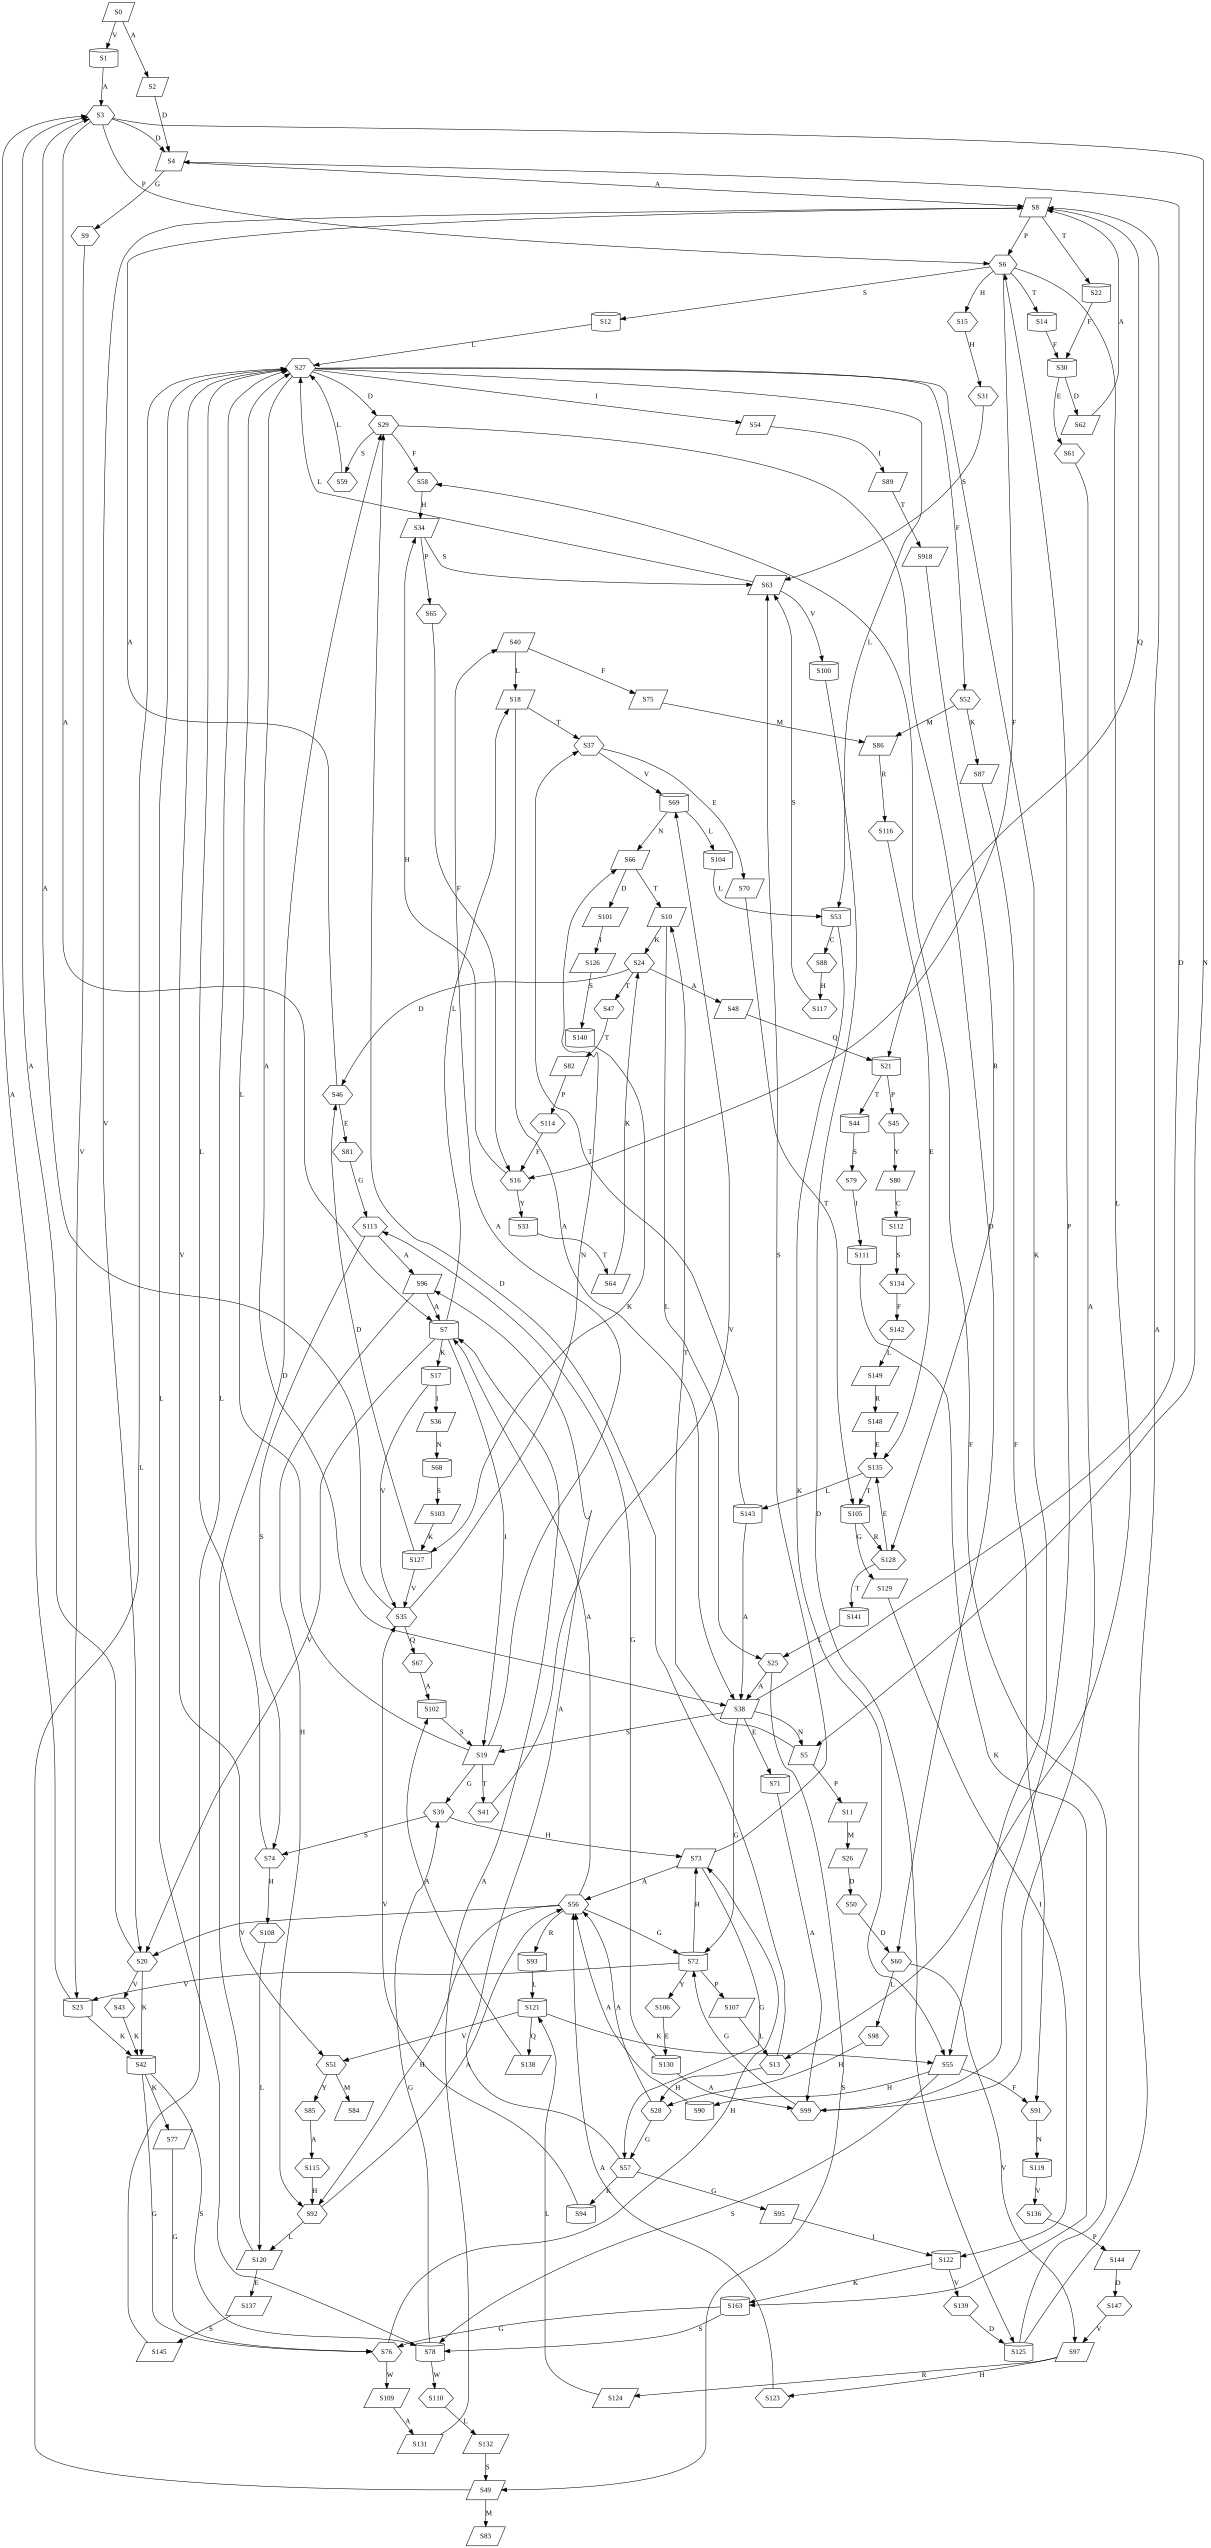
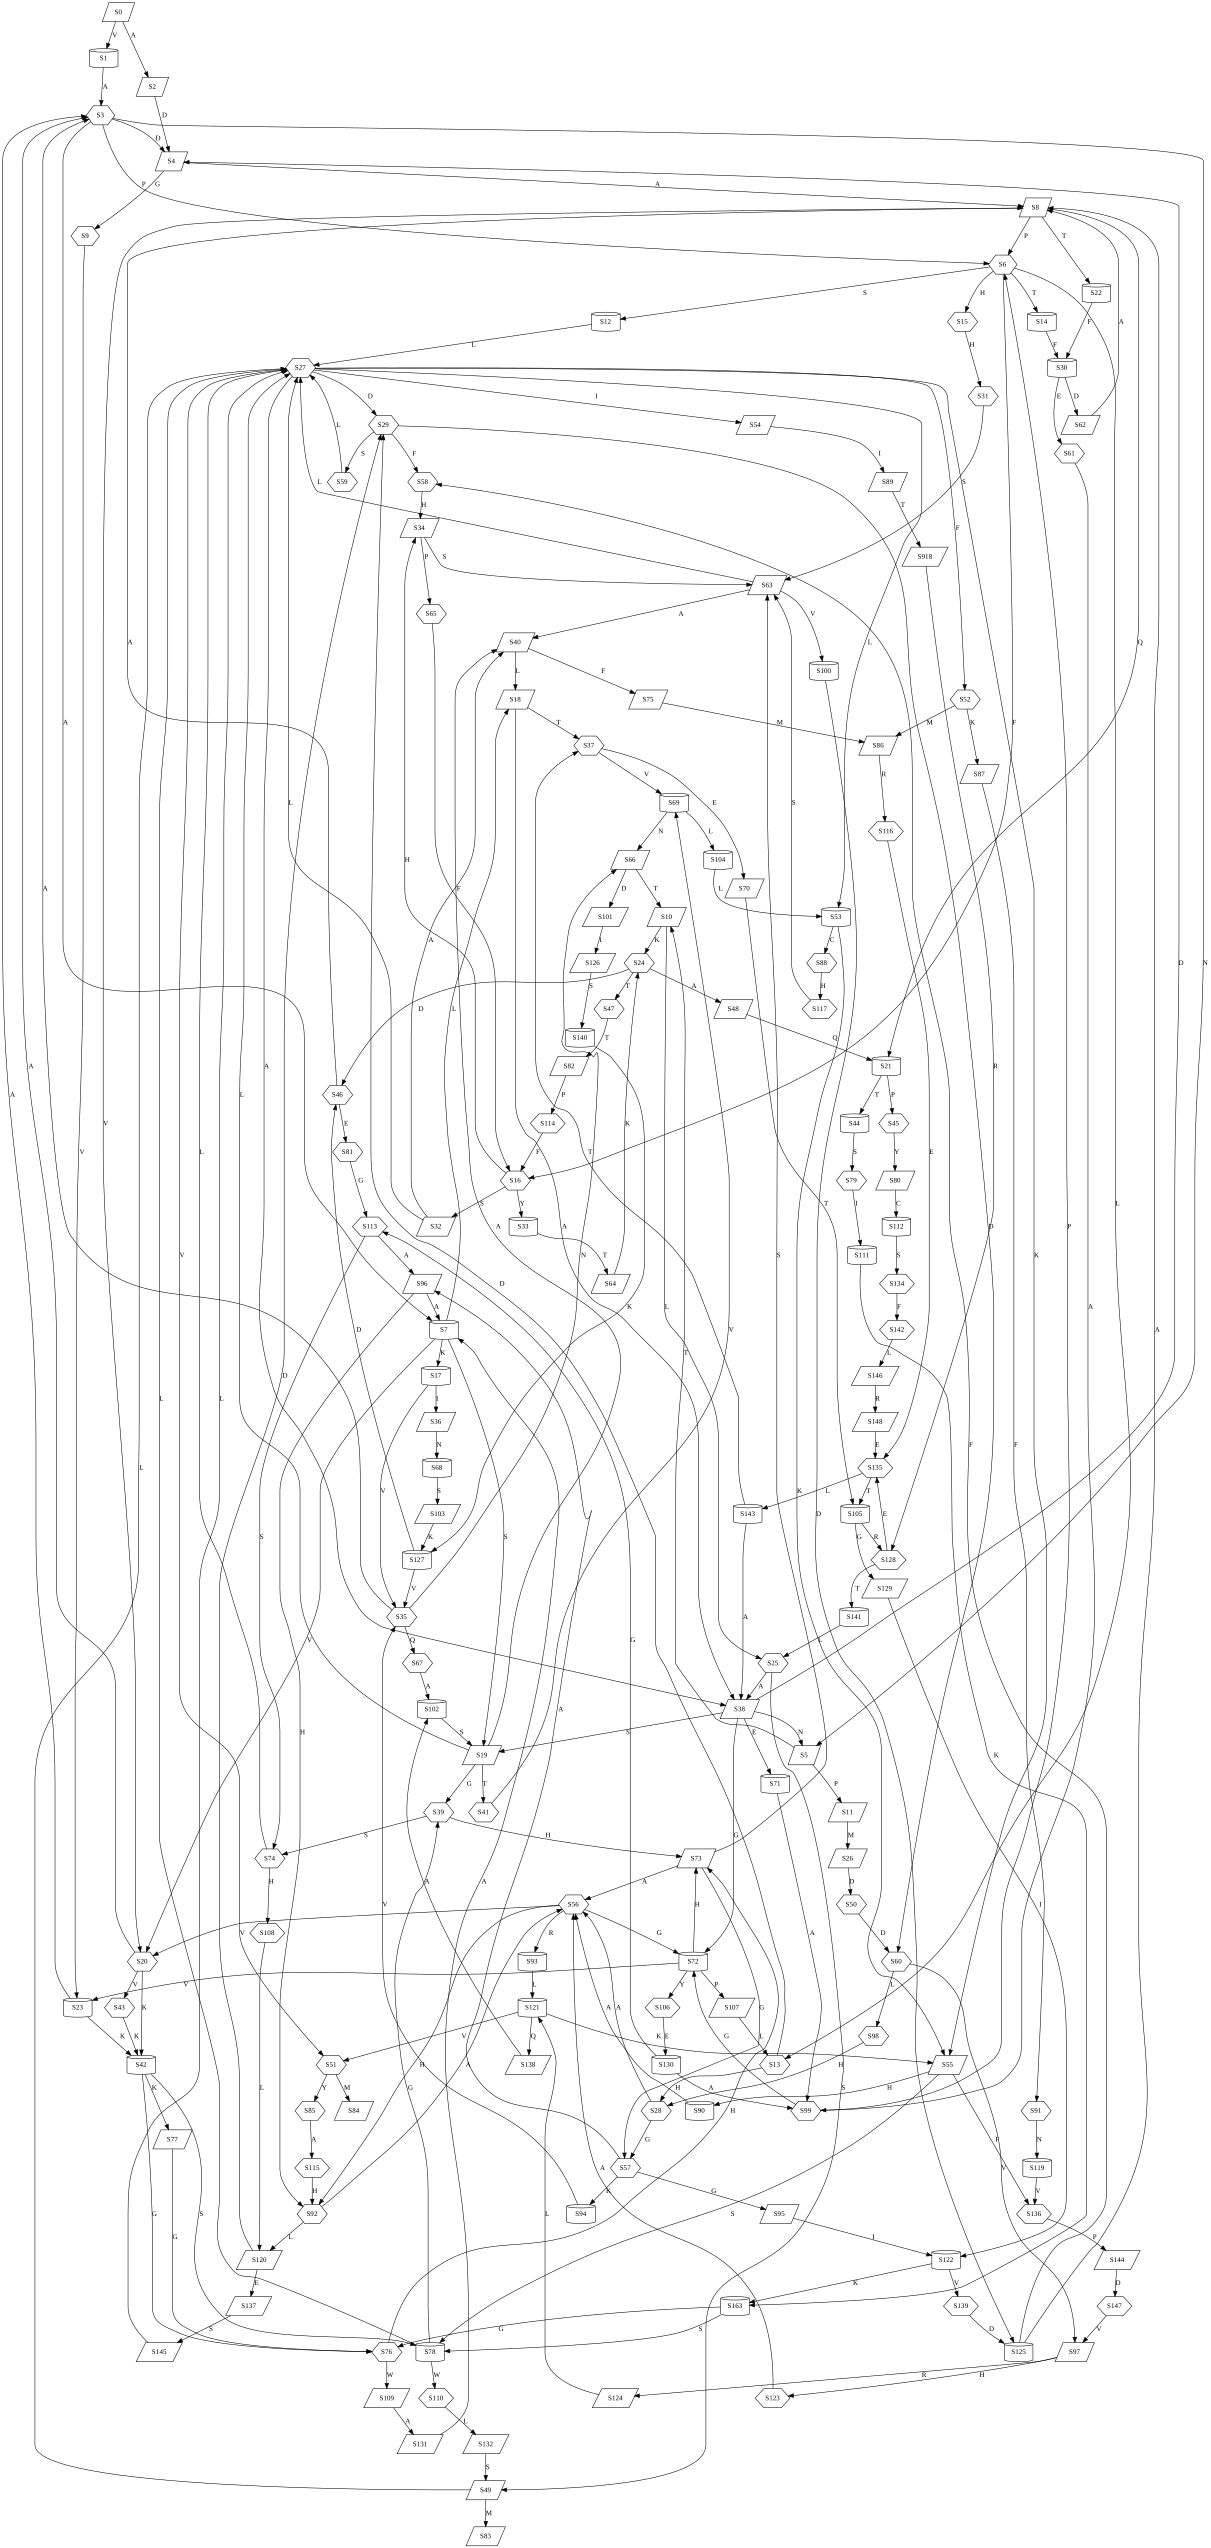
none -> (644, 613)
none -> (436, 1227)
(875, 1376) -> (875, 1376)
(506, 1537) -> (506, 1537)
(583, 1605) -> none
(994, 2081) -> (990, 2137)
